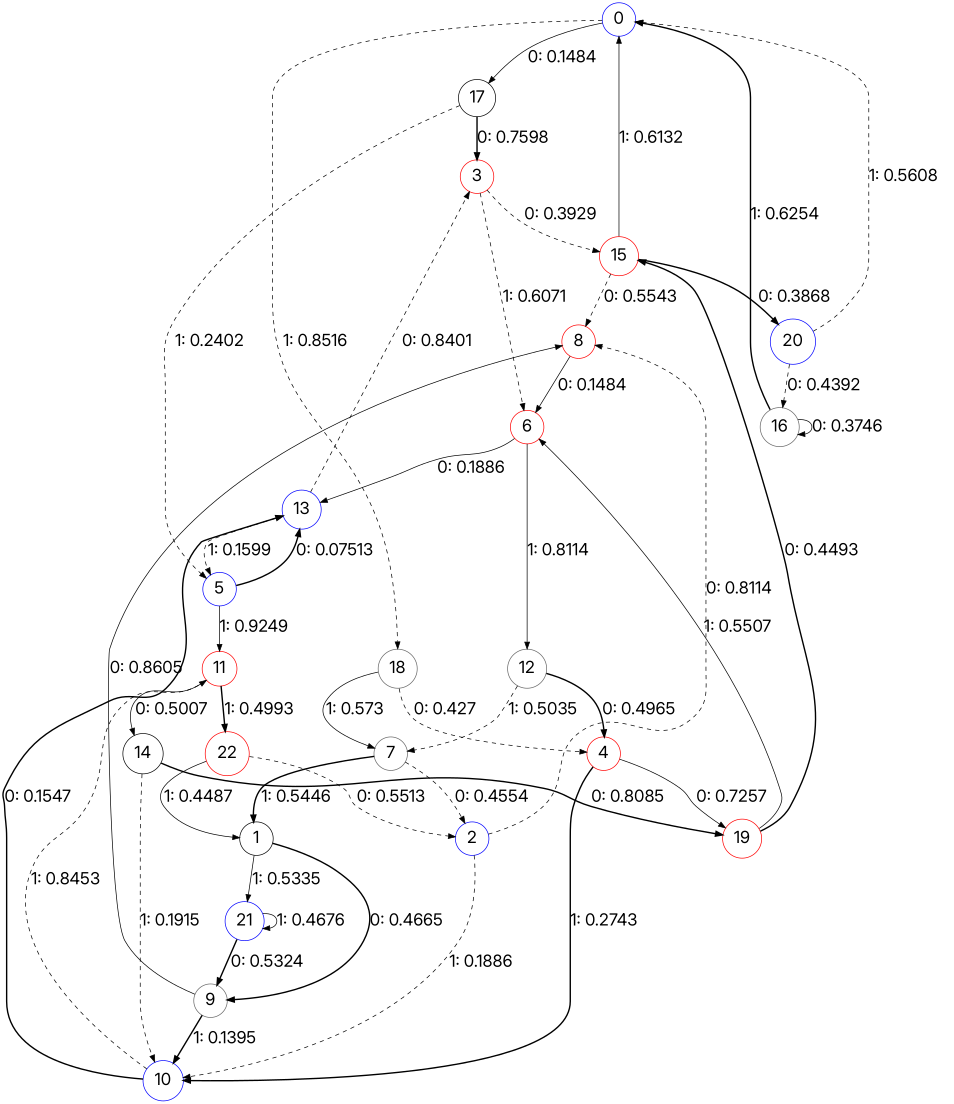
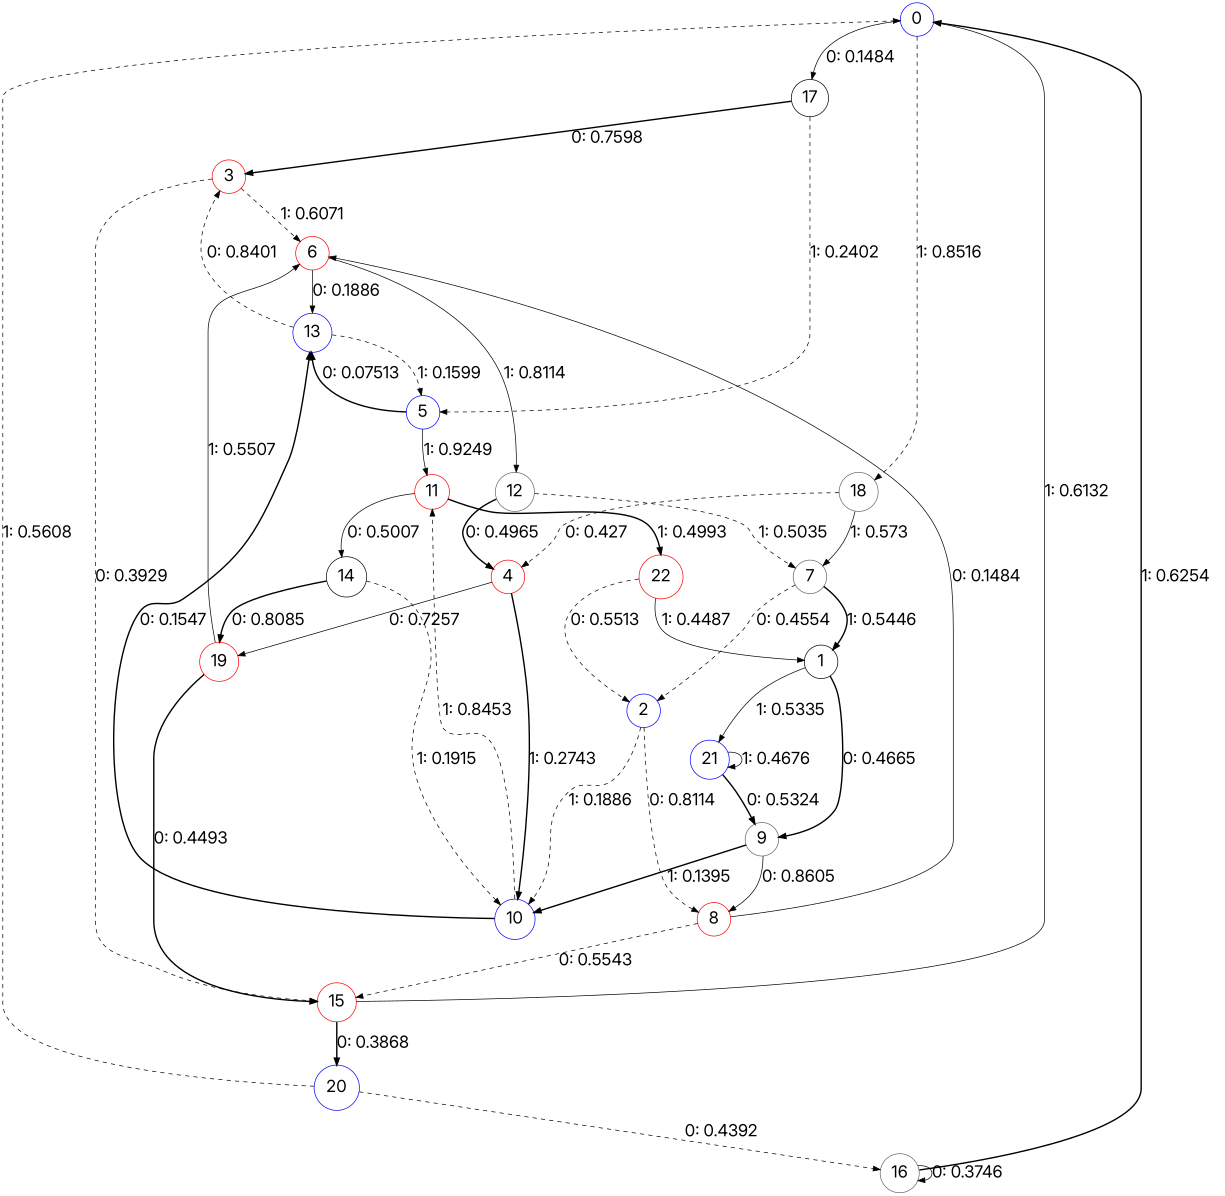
(600, 297) -> (530, 960)
